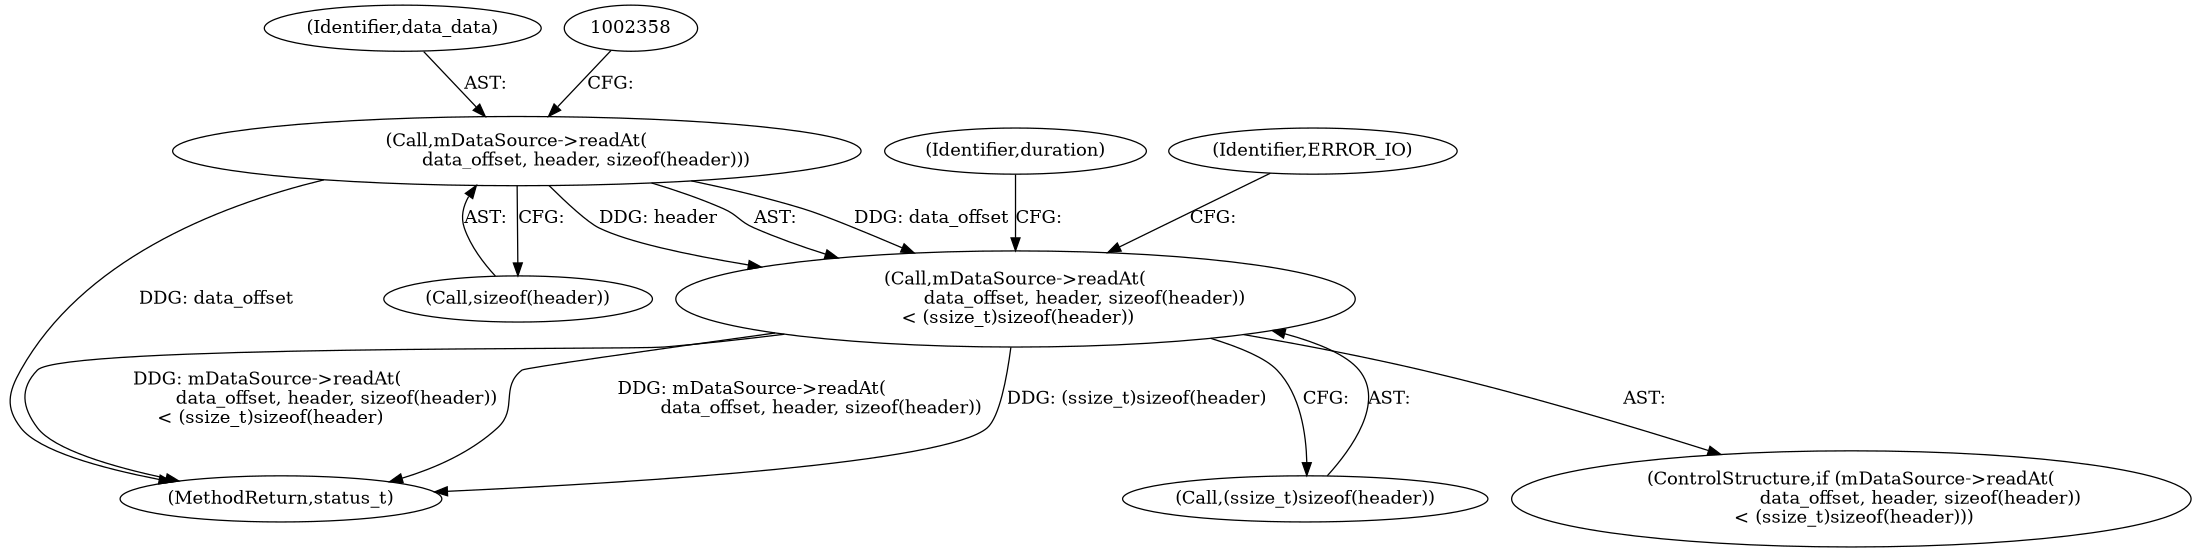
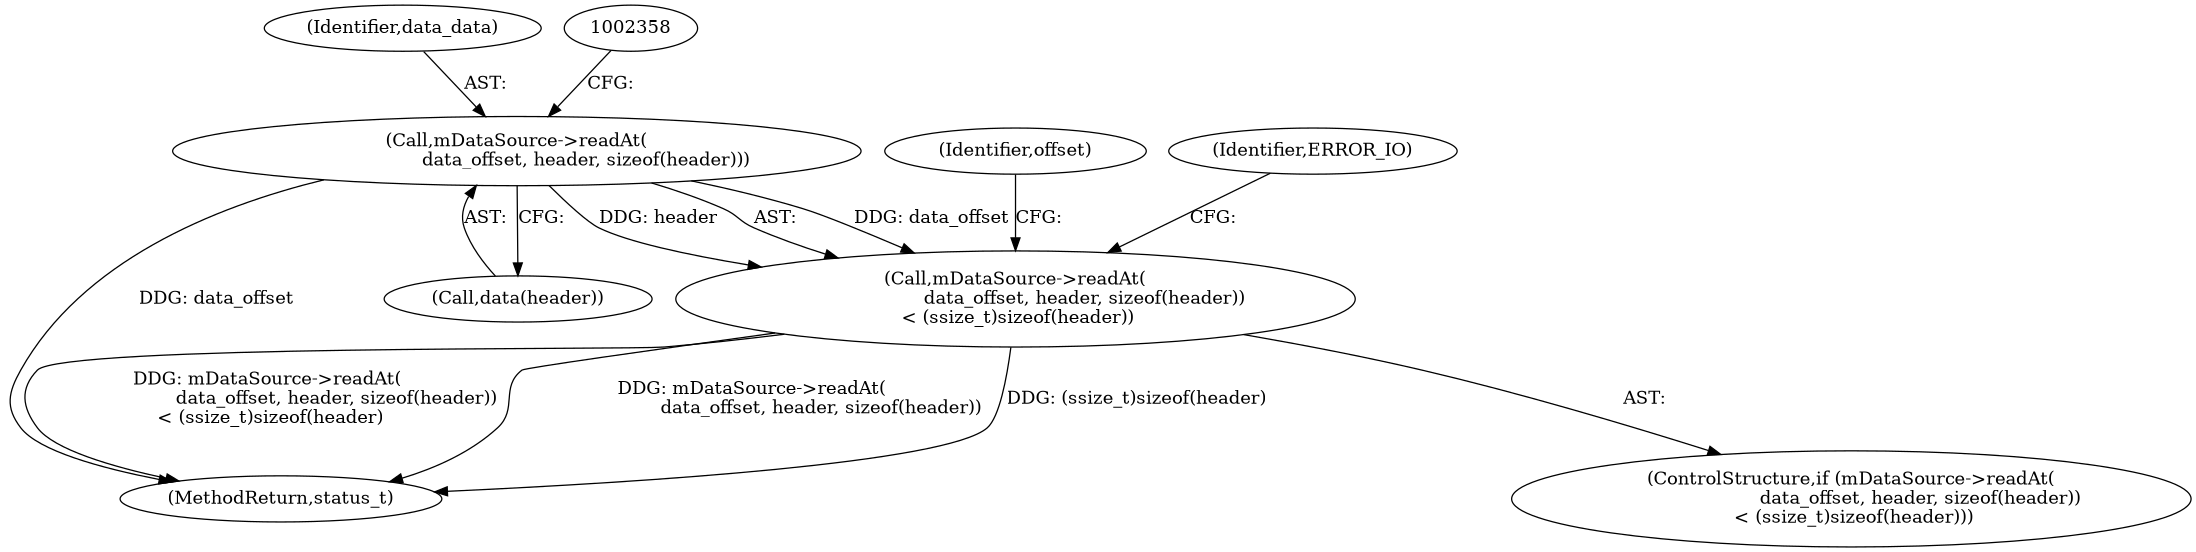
(1016, 151) -> (1016, 151)
(518, 299) -> (518, 299)
(1305, 499) -> none
